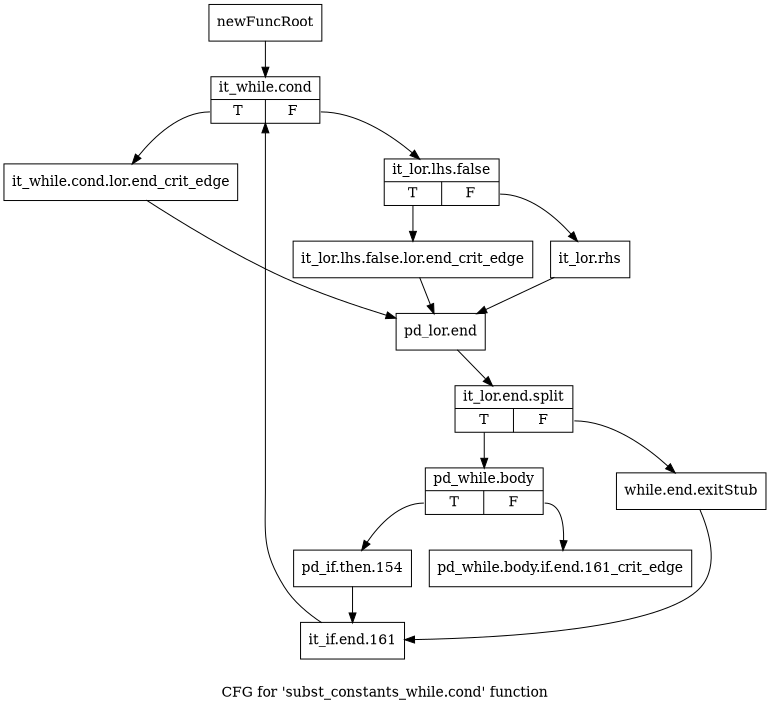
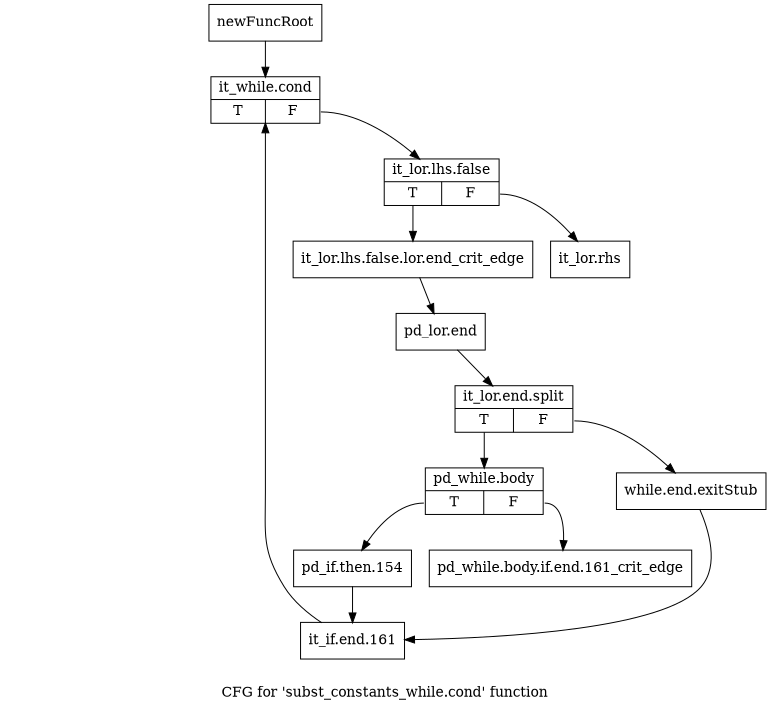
(121, 182) -> none
(520, 293) -> none
